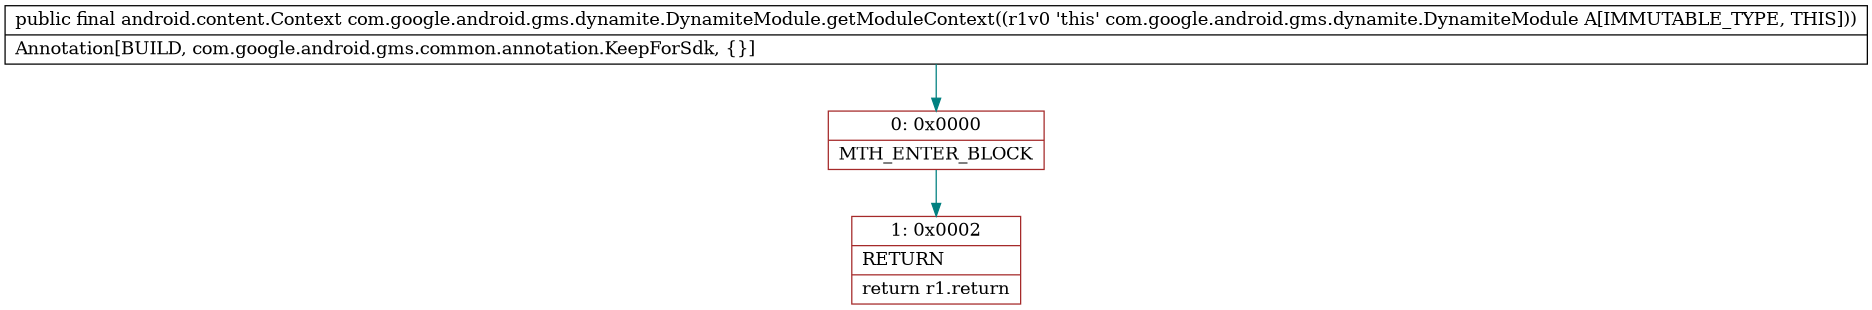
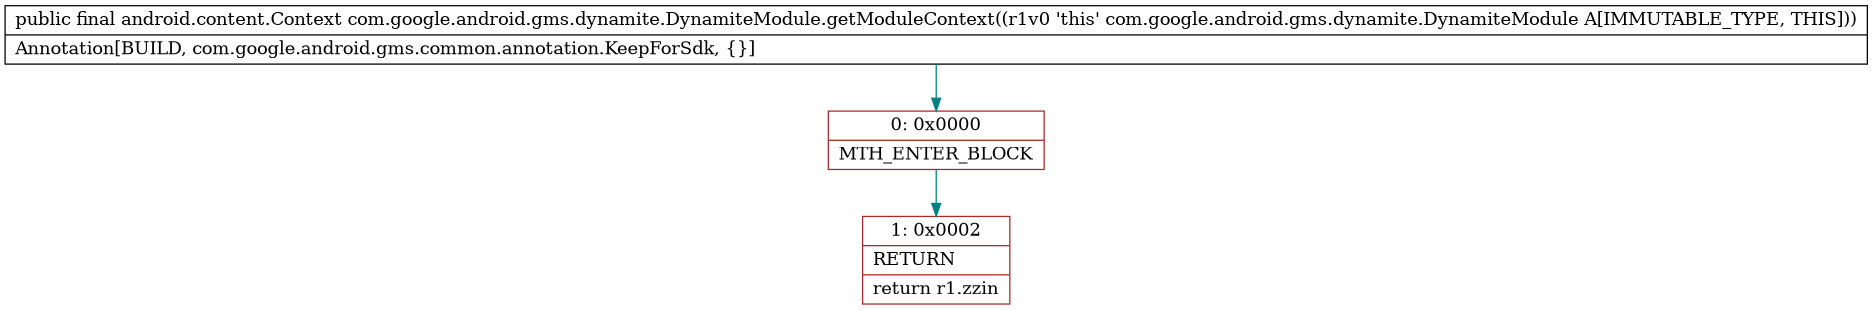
(936, 289) -> (936, 289)
